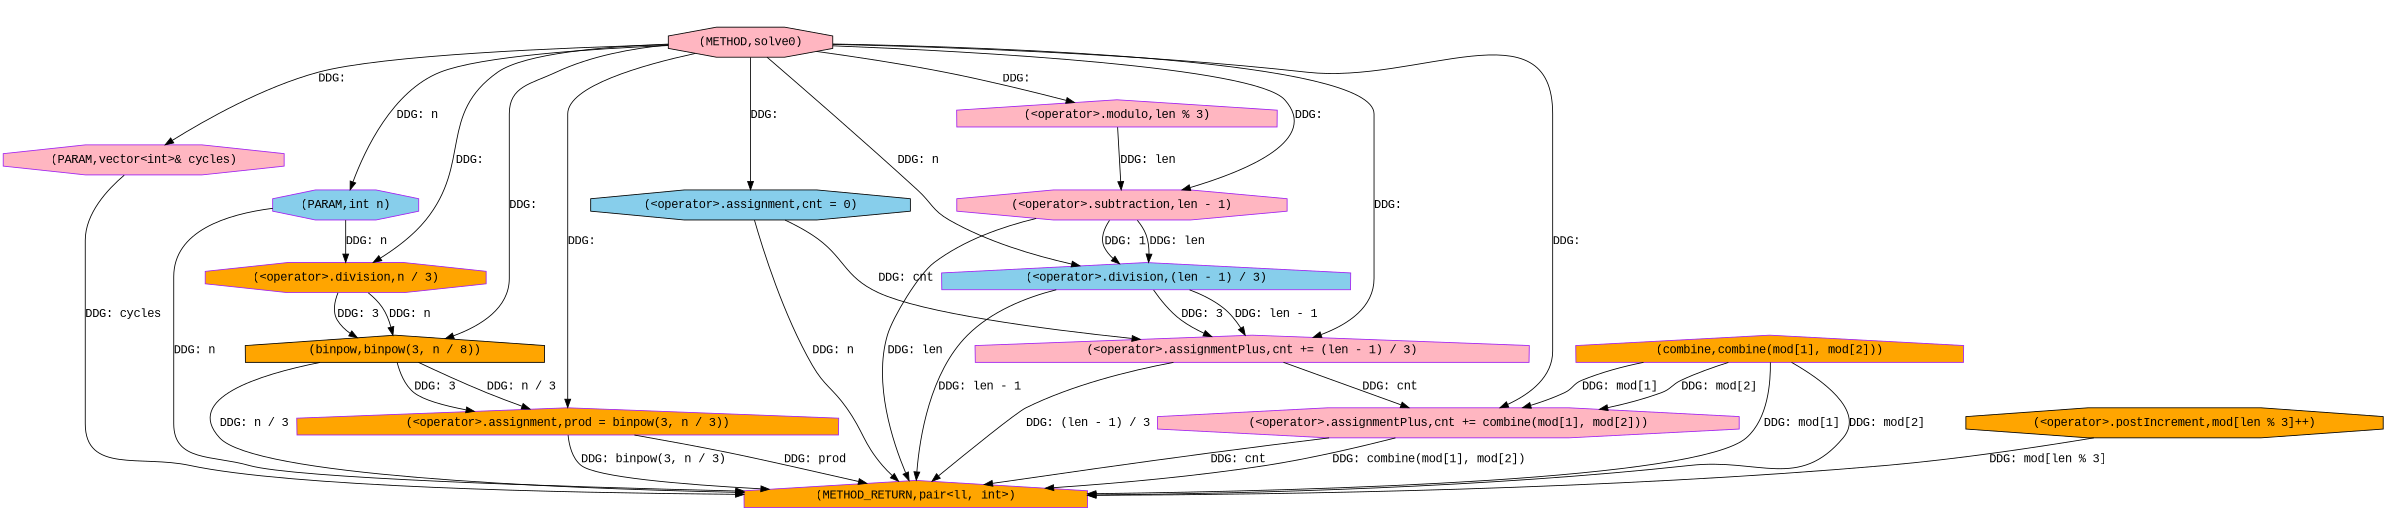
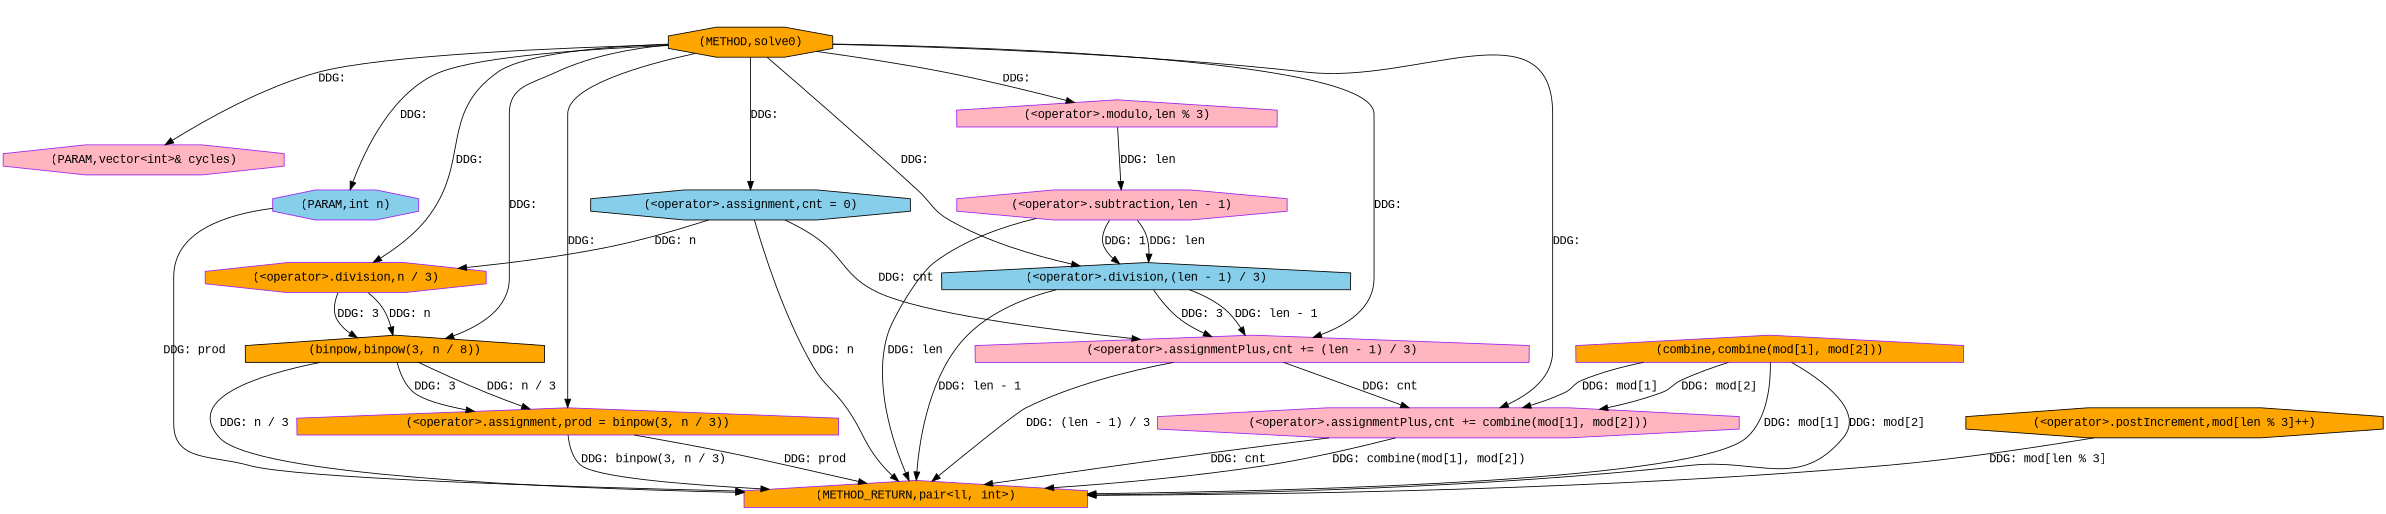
(751, 42) -> (751, 42)
(1137, 66) -> none
(417, 115) -> (417, 115)
(918, 160) -> (918, 160)
(346, 237) -> (589, 251)
(1146, 278) -> (1146, 278)
(195, 350) -> (195, 350)
(269, 476) -> none
